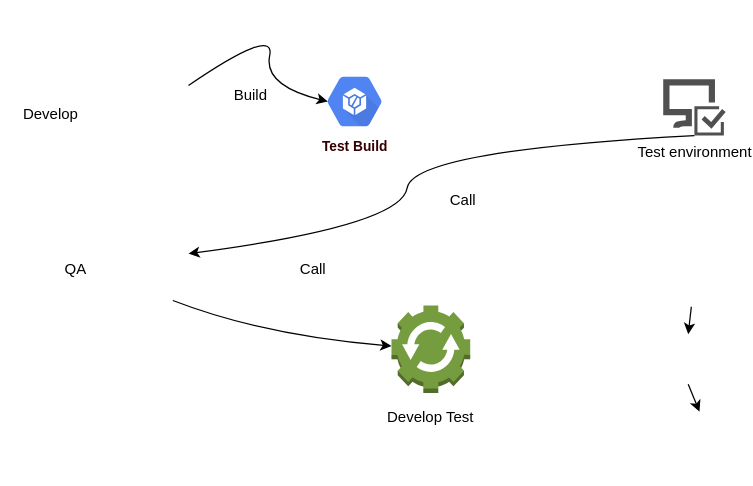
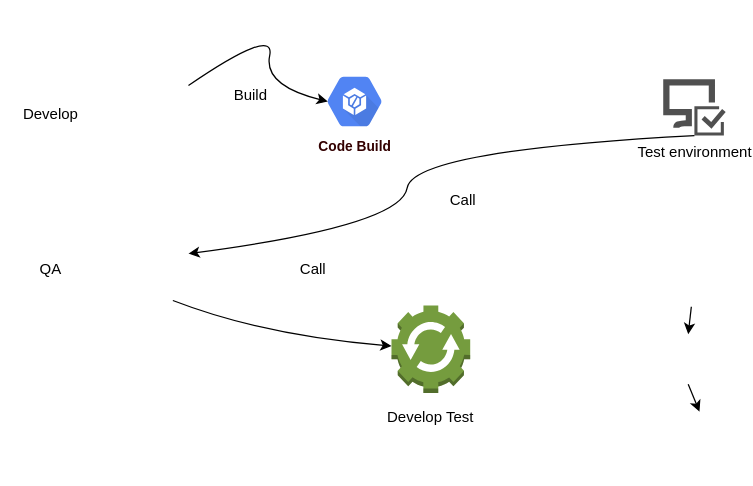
(355, 148) -> (355, 148)
(76, 269) -> (51, 269)
